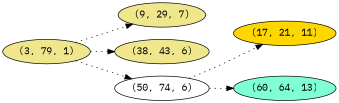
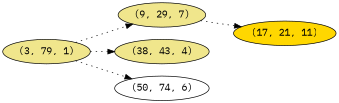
(162, 52) -> (162, 52)
(223, 64) -> (218, 23)
(285, 88) -> none
